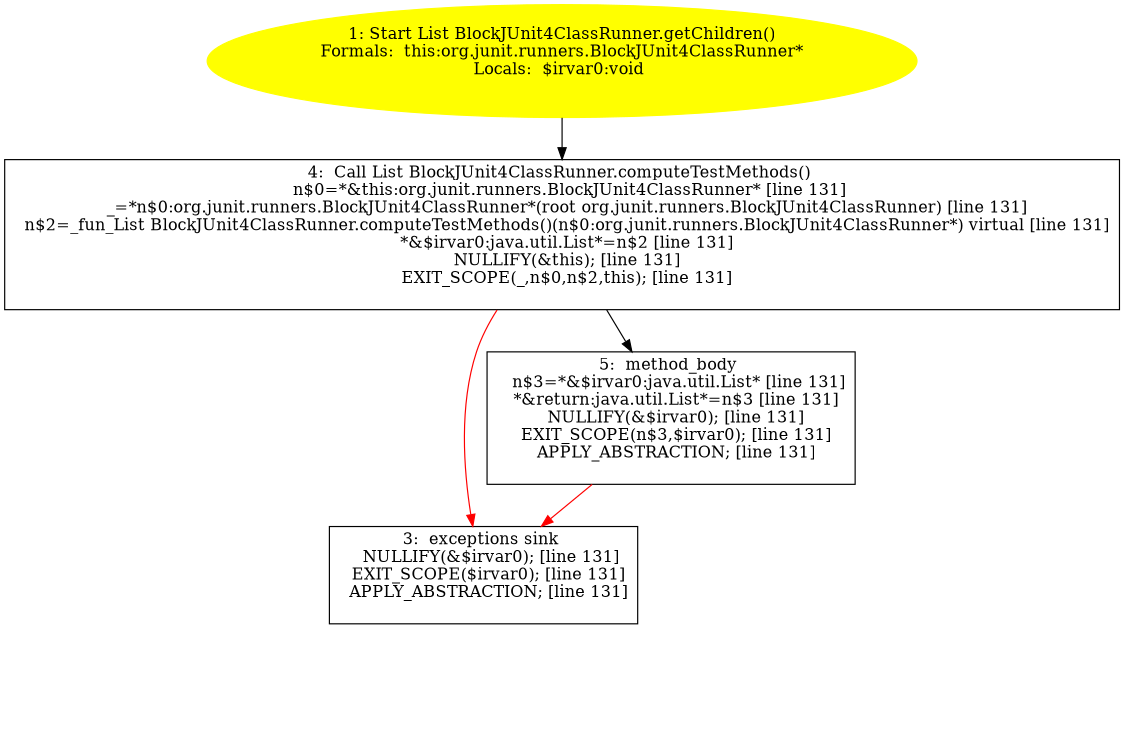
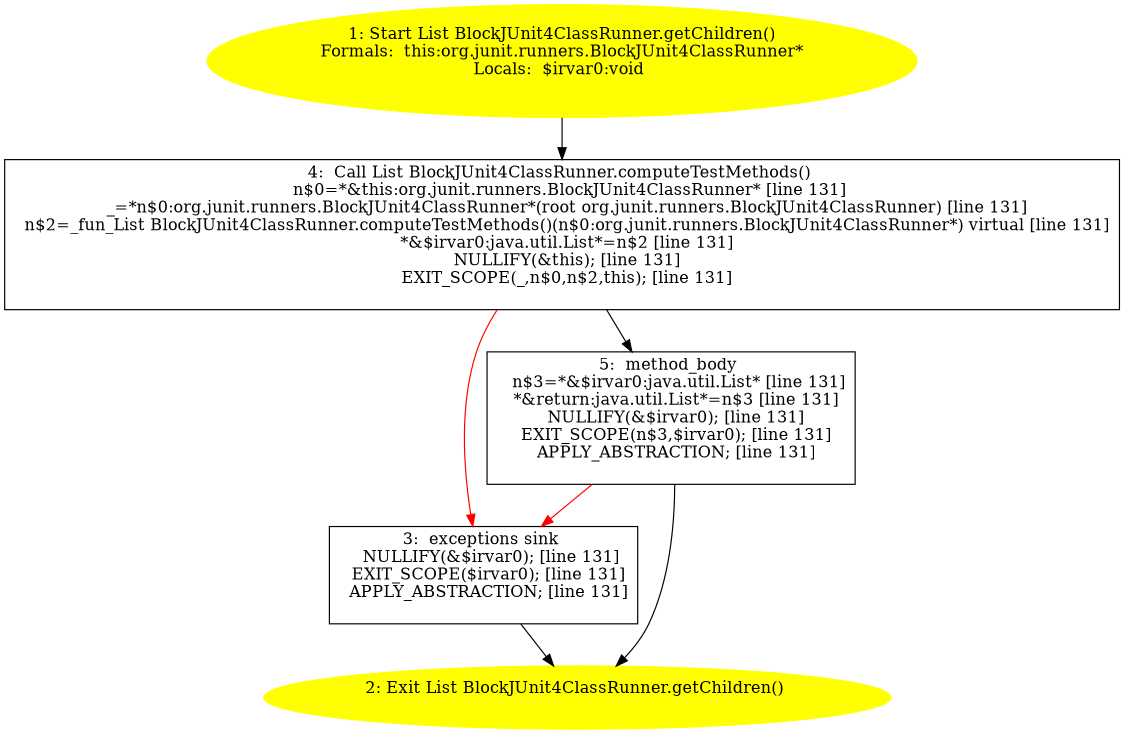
none -> (577, 698)
